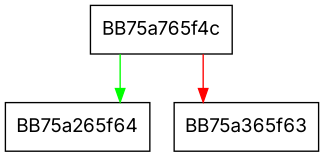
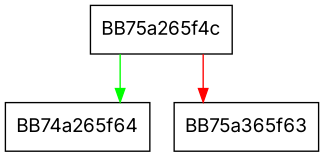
(161, 30) -> (161, 30)
(78, 127) -> (78, 127)
